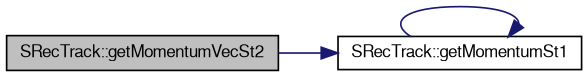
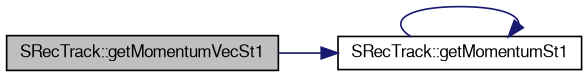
(142, 53) -> (142, 53)
